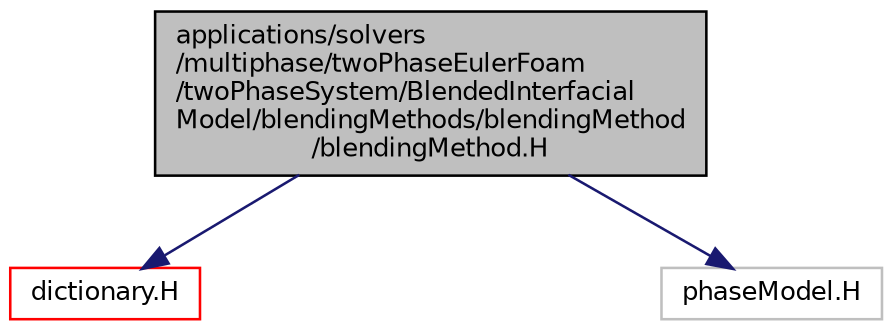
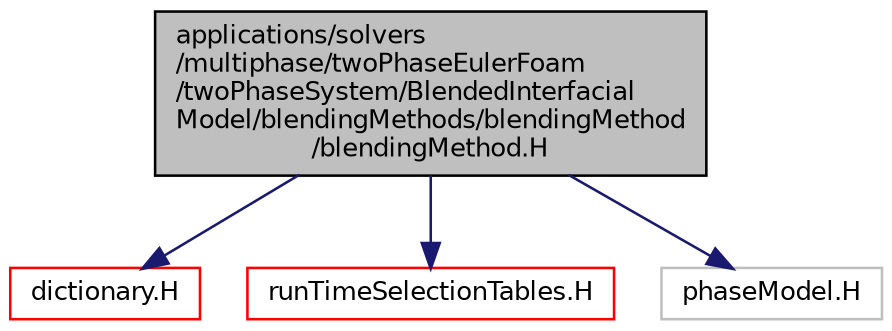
none -> (431, 294)
